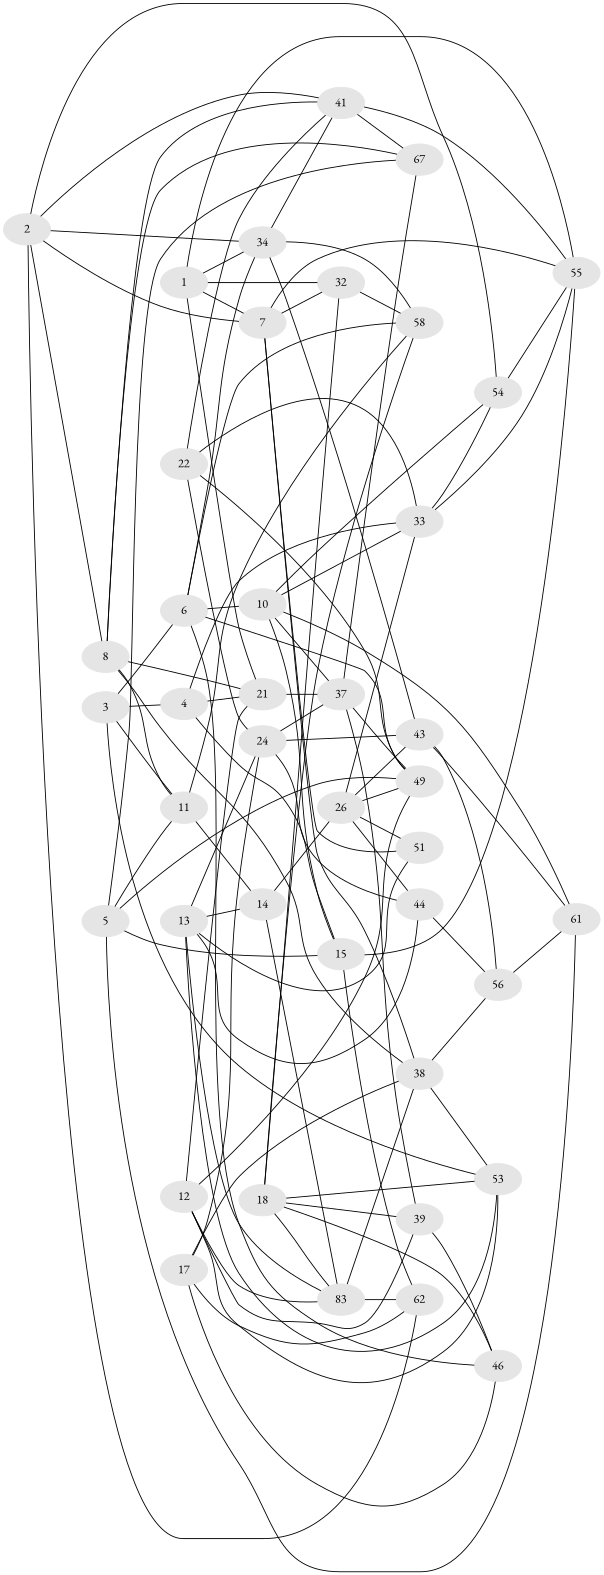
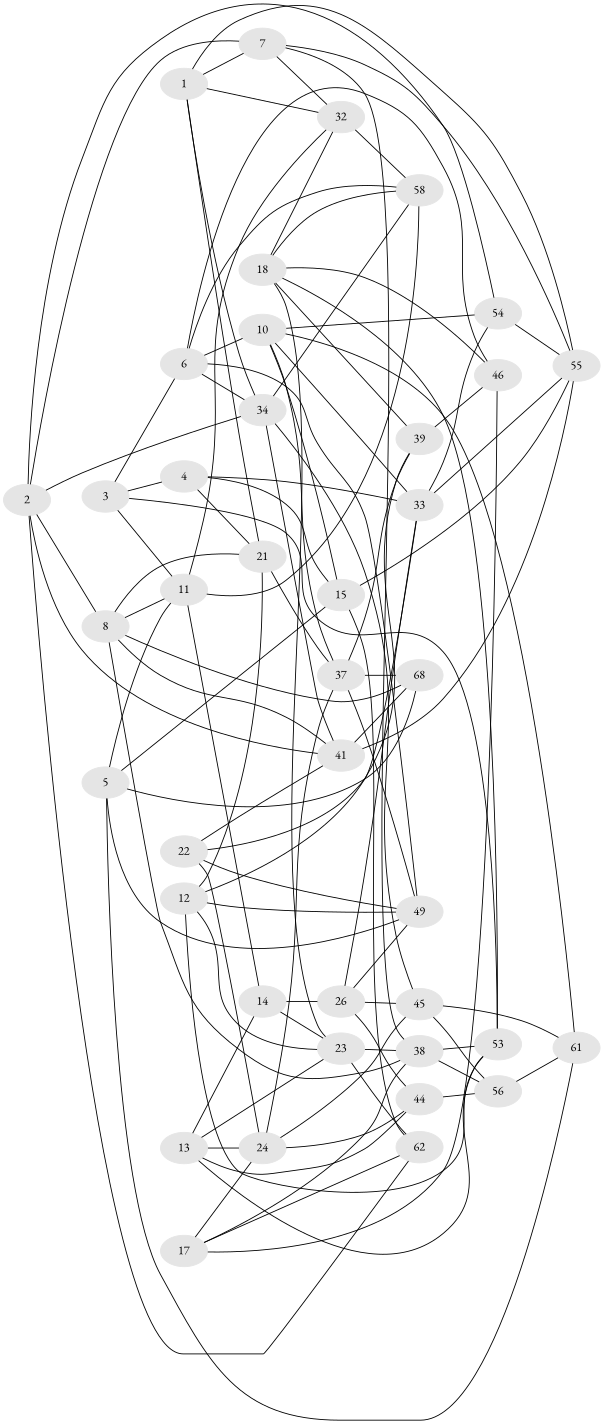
(420, 160) -> (420, 675)
none -> (216, 337)
(420, 734) -> (420, 1004)
(420, 848) -> none
(341, 1300) -> (341, 1049)
